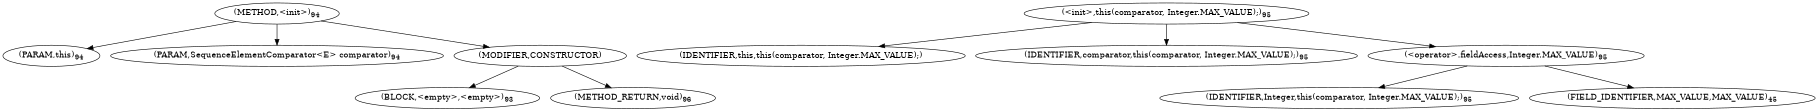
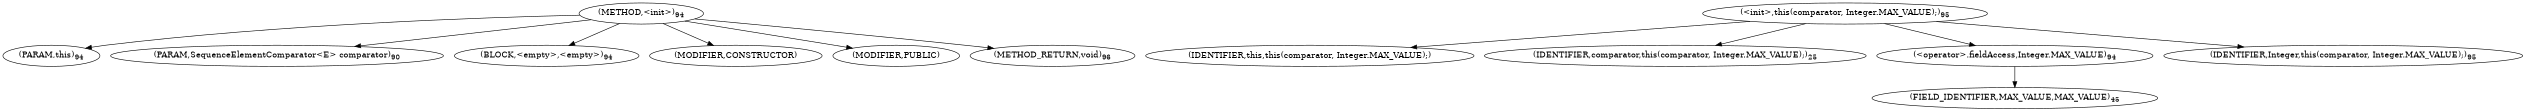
(396, 55) -> (396, 55)
(1304, 55) -> (1813, 55)
(1603, 55) -> (2112, 55)
none -> (896, 56)
(497, 76) -> (597, 33)
(584, 76) -> (841, 33)
(1426, 76) -> (2087, 34)
(509, 97) -> (608, 55)
